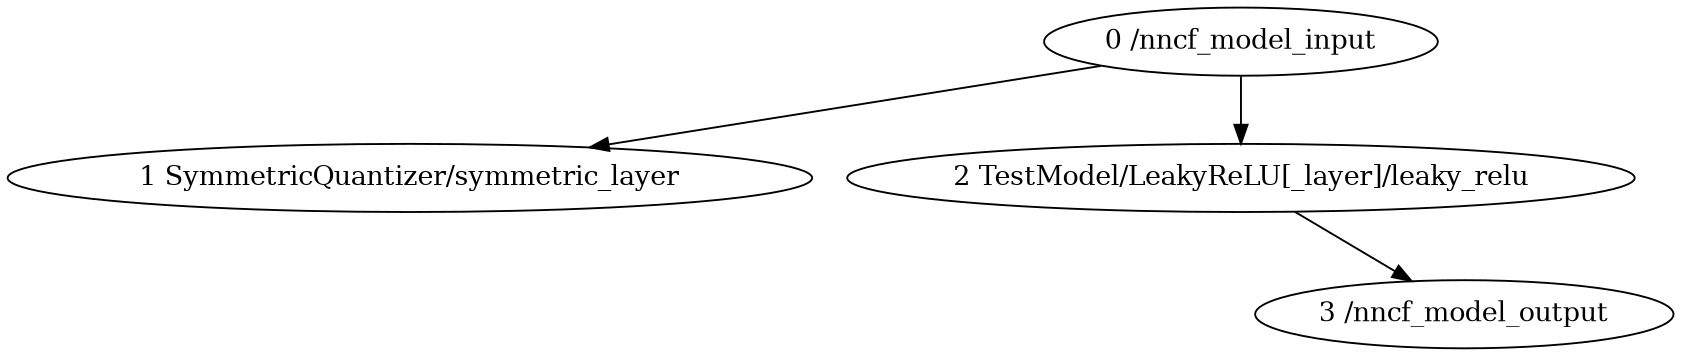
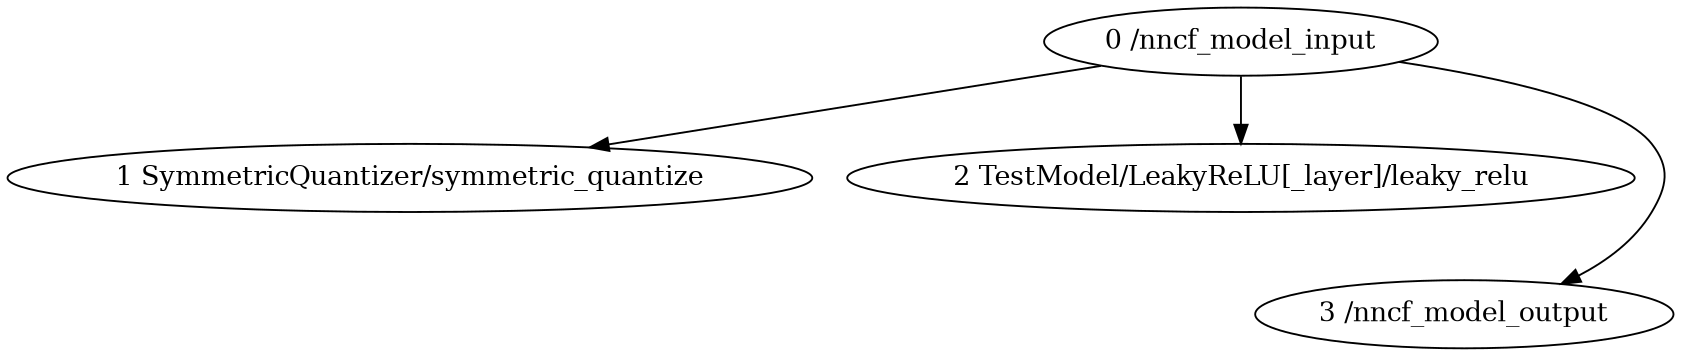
(410, 178) -> (410, 178)
(1345, 242) -> (1613, 116)
